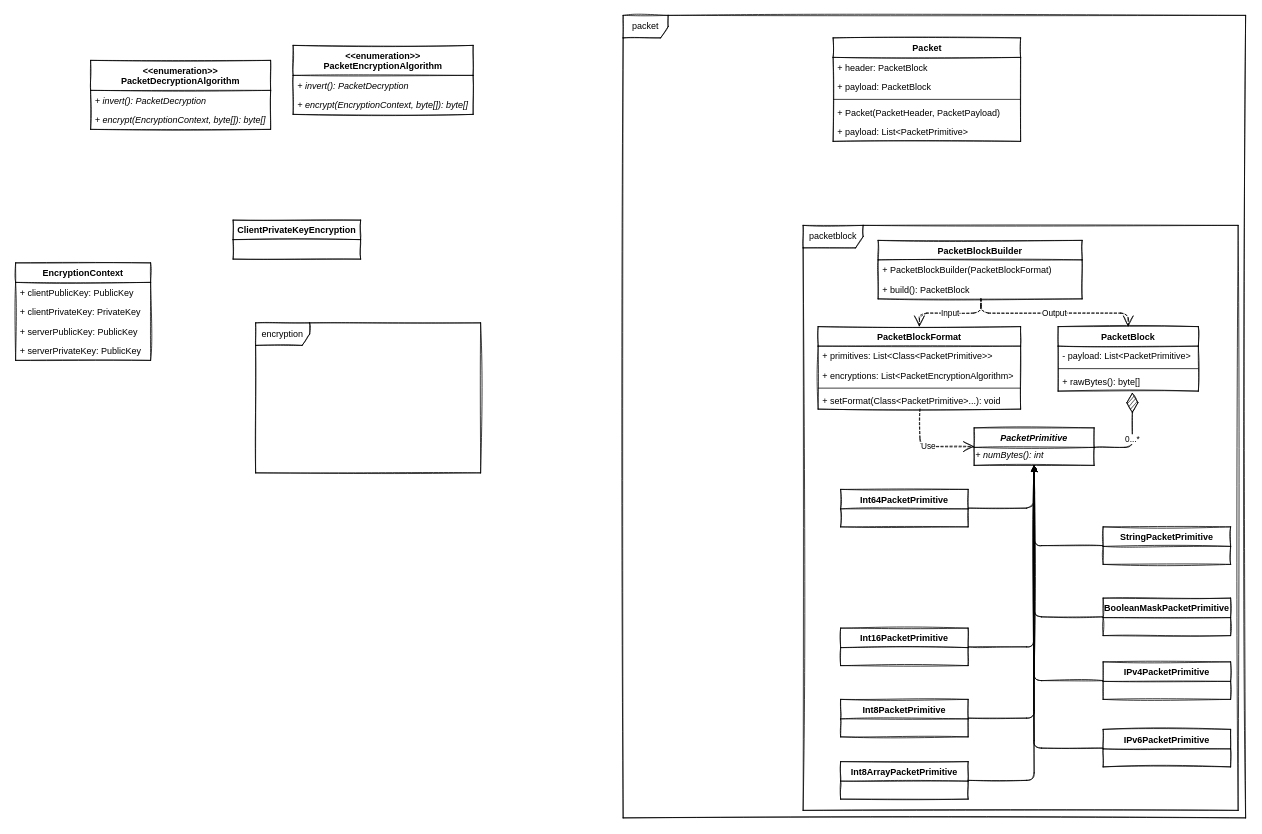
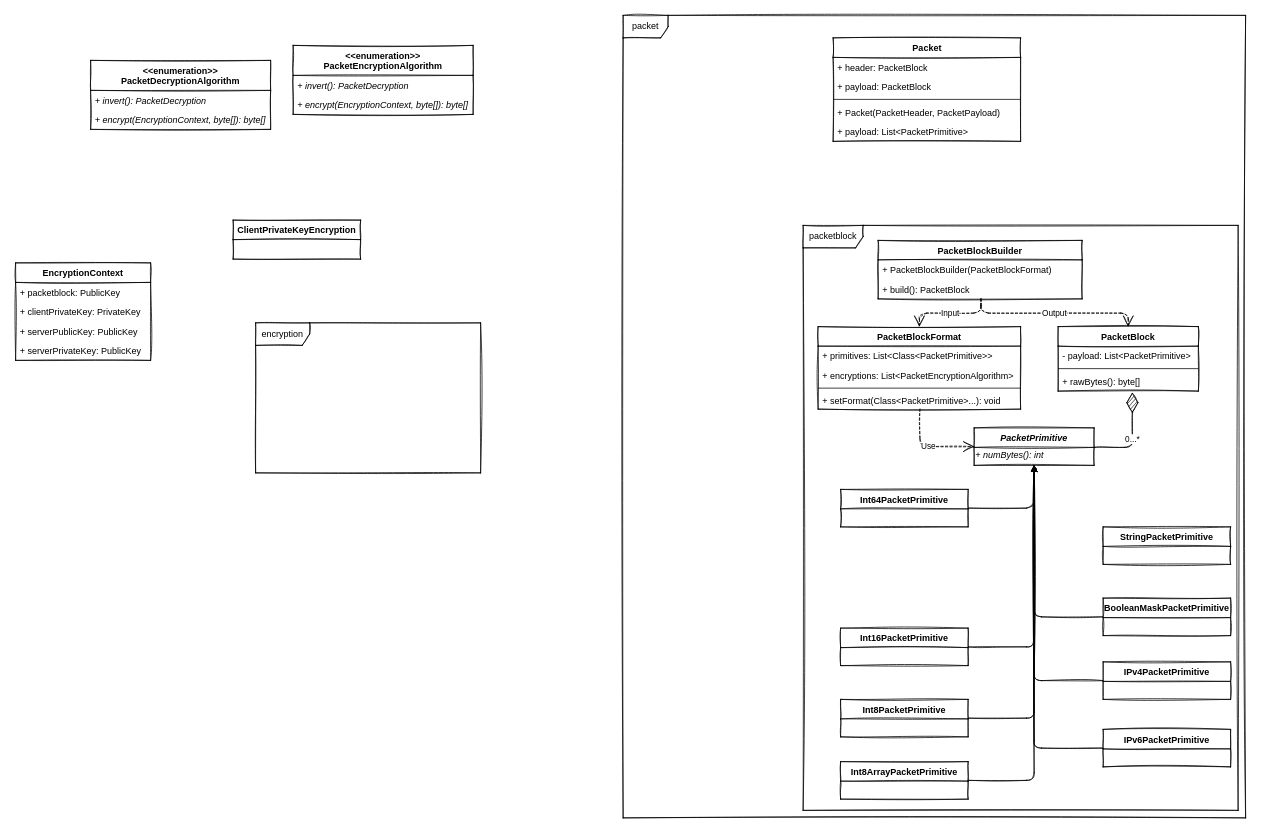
(80, 293) -> (73, 293)
(1068, 546) -> none
